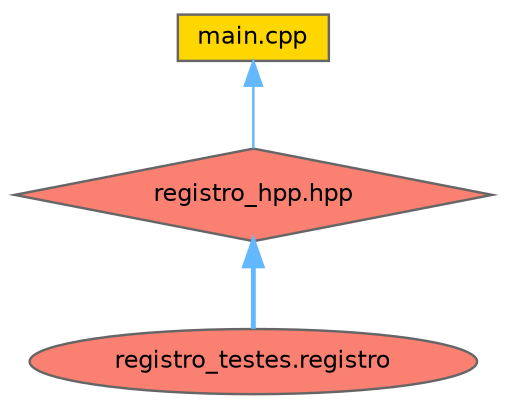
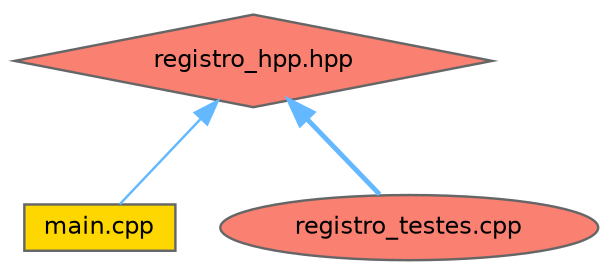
(253, 117) -> (160, 162)
(253, 362) -> (409, 228)
